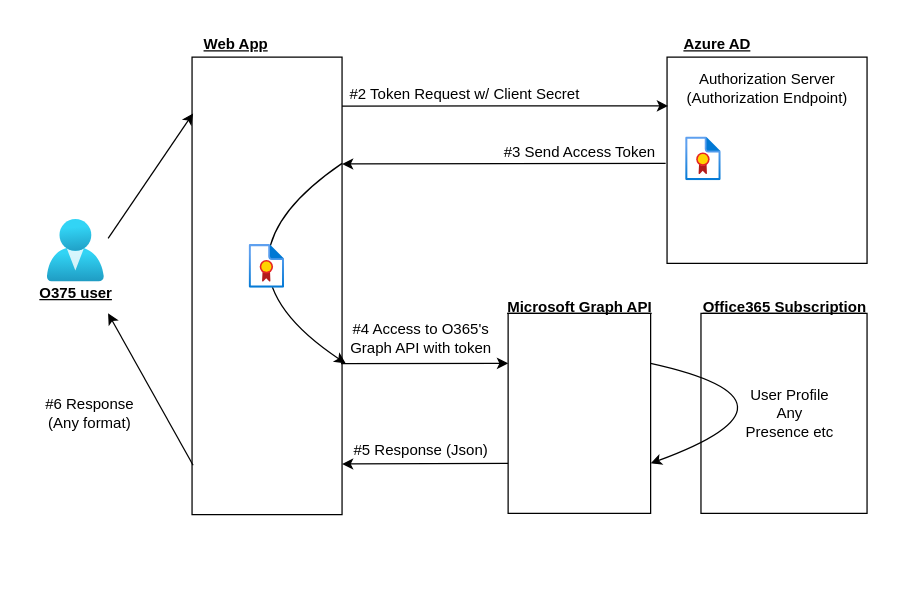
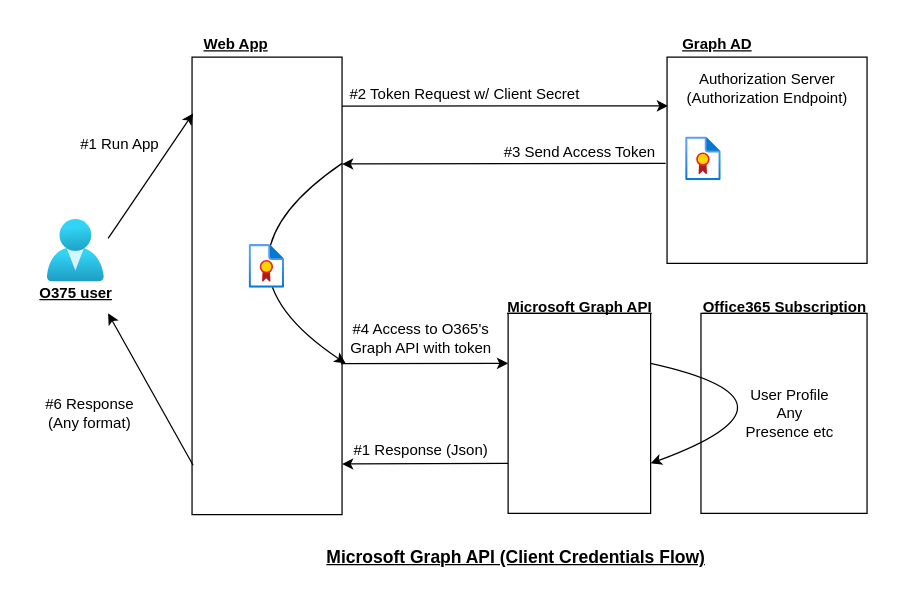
(718, 44) -> (718, 44)
none -> (120, 144)
(421, 451) -> (421, 451)
none -> (515, 557)
